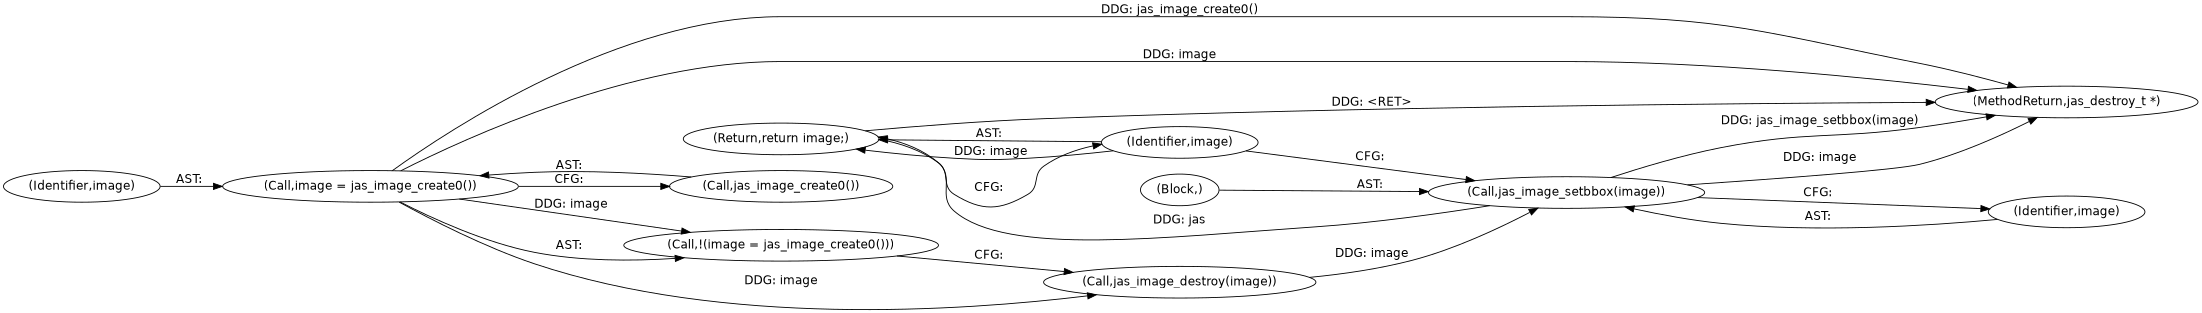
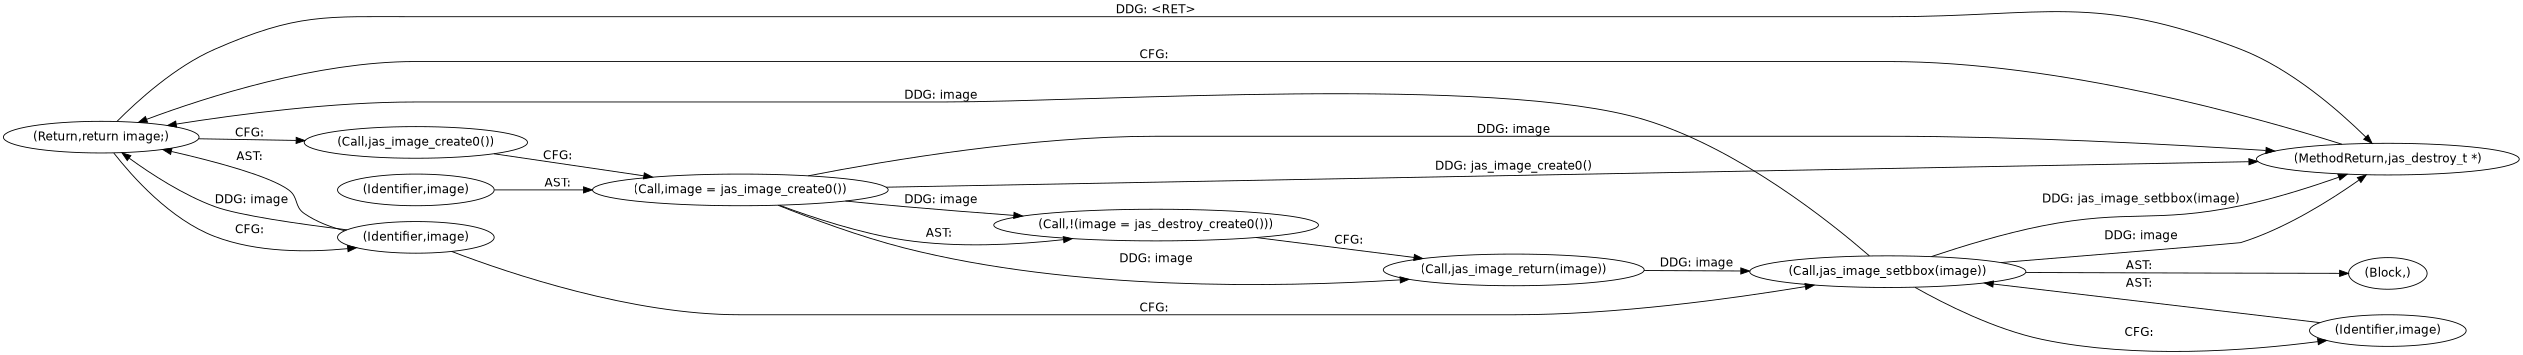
none -> (1245, 62)
(571, 166) -> (560, 156)
(590, 186) -> (247, 140)
(1319, 191) -> (2183, 273)
(1180, 220) -> (941, 95)
(781, 245) -> (1156, 225)
(1180, 282) -> (1514, 270)
